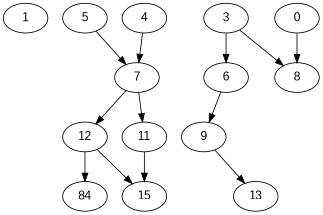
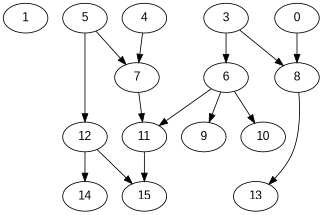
(114, 104) -> (85, 73)
none -> (189, 105)
none -> (263, 137)
(227, 163) -> (297, 138)
(85, 196) -> (85, 196)
